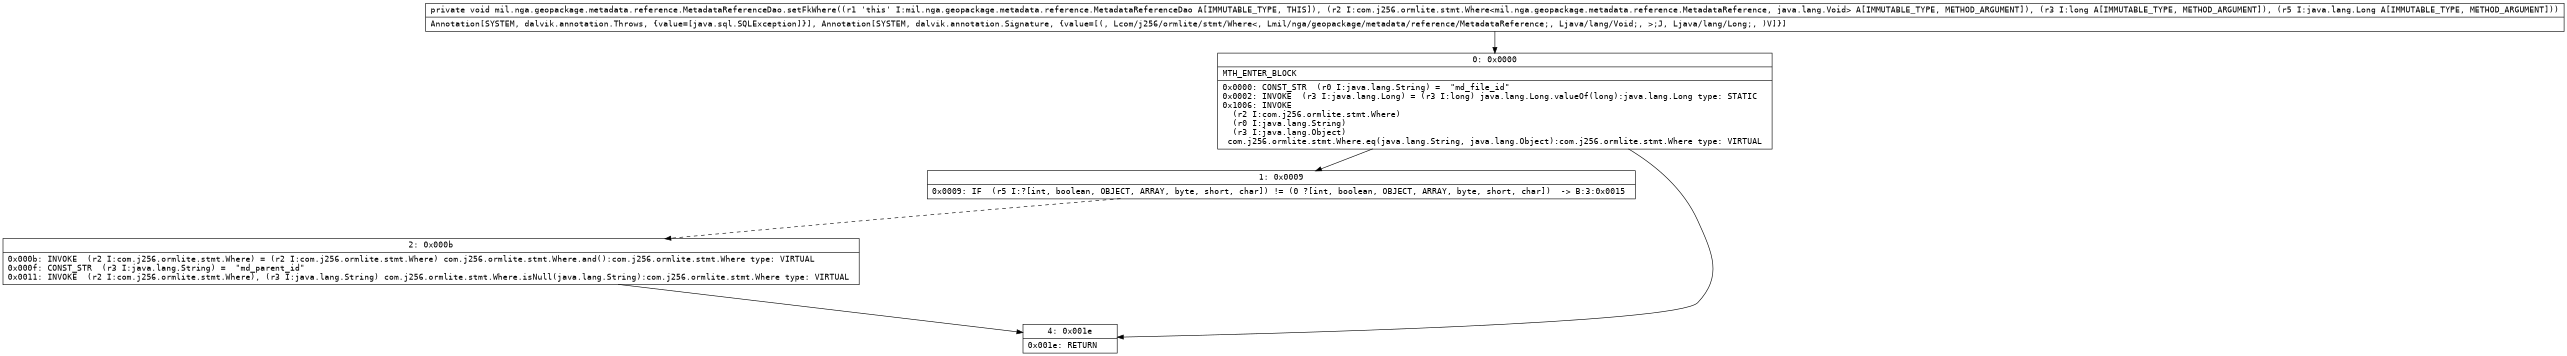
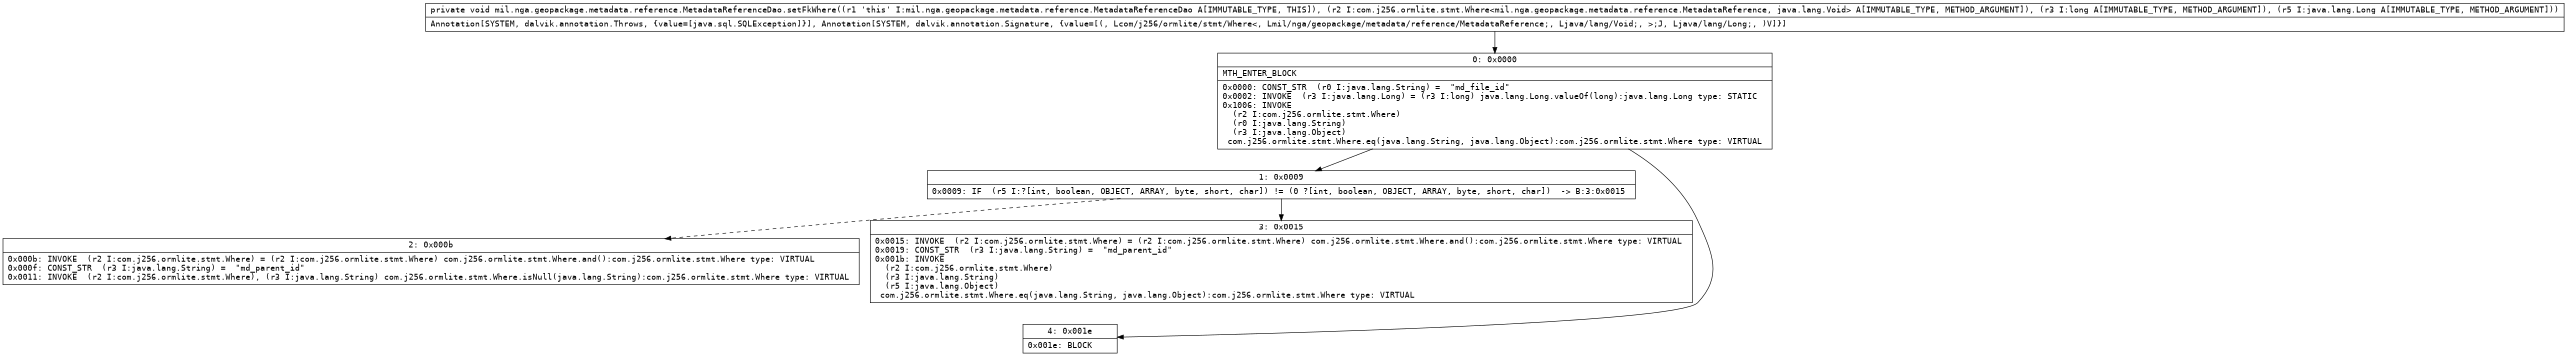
none -> (1281, 262)
(817, 308) -> none
(1070, 346) -> (1068, 346)
